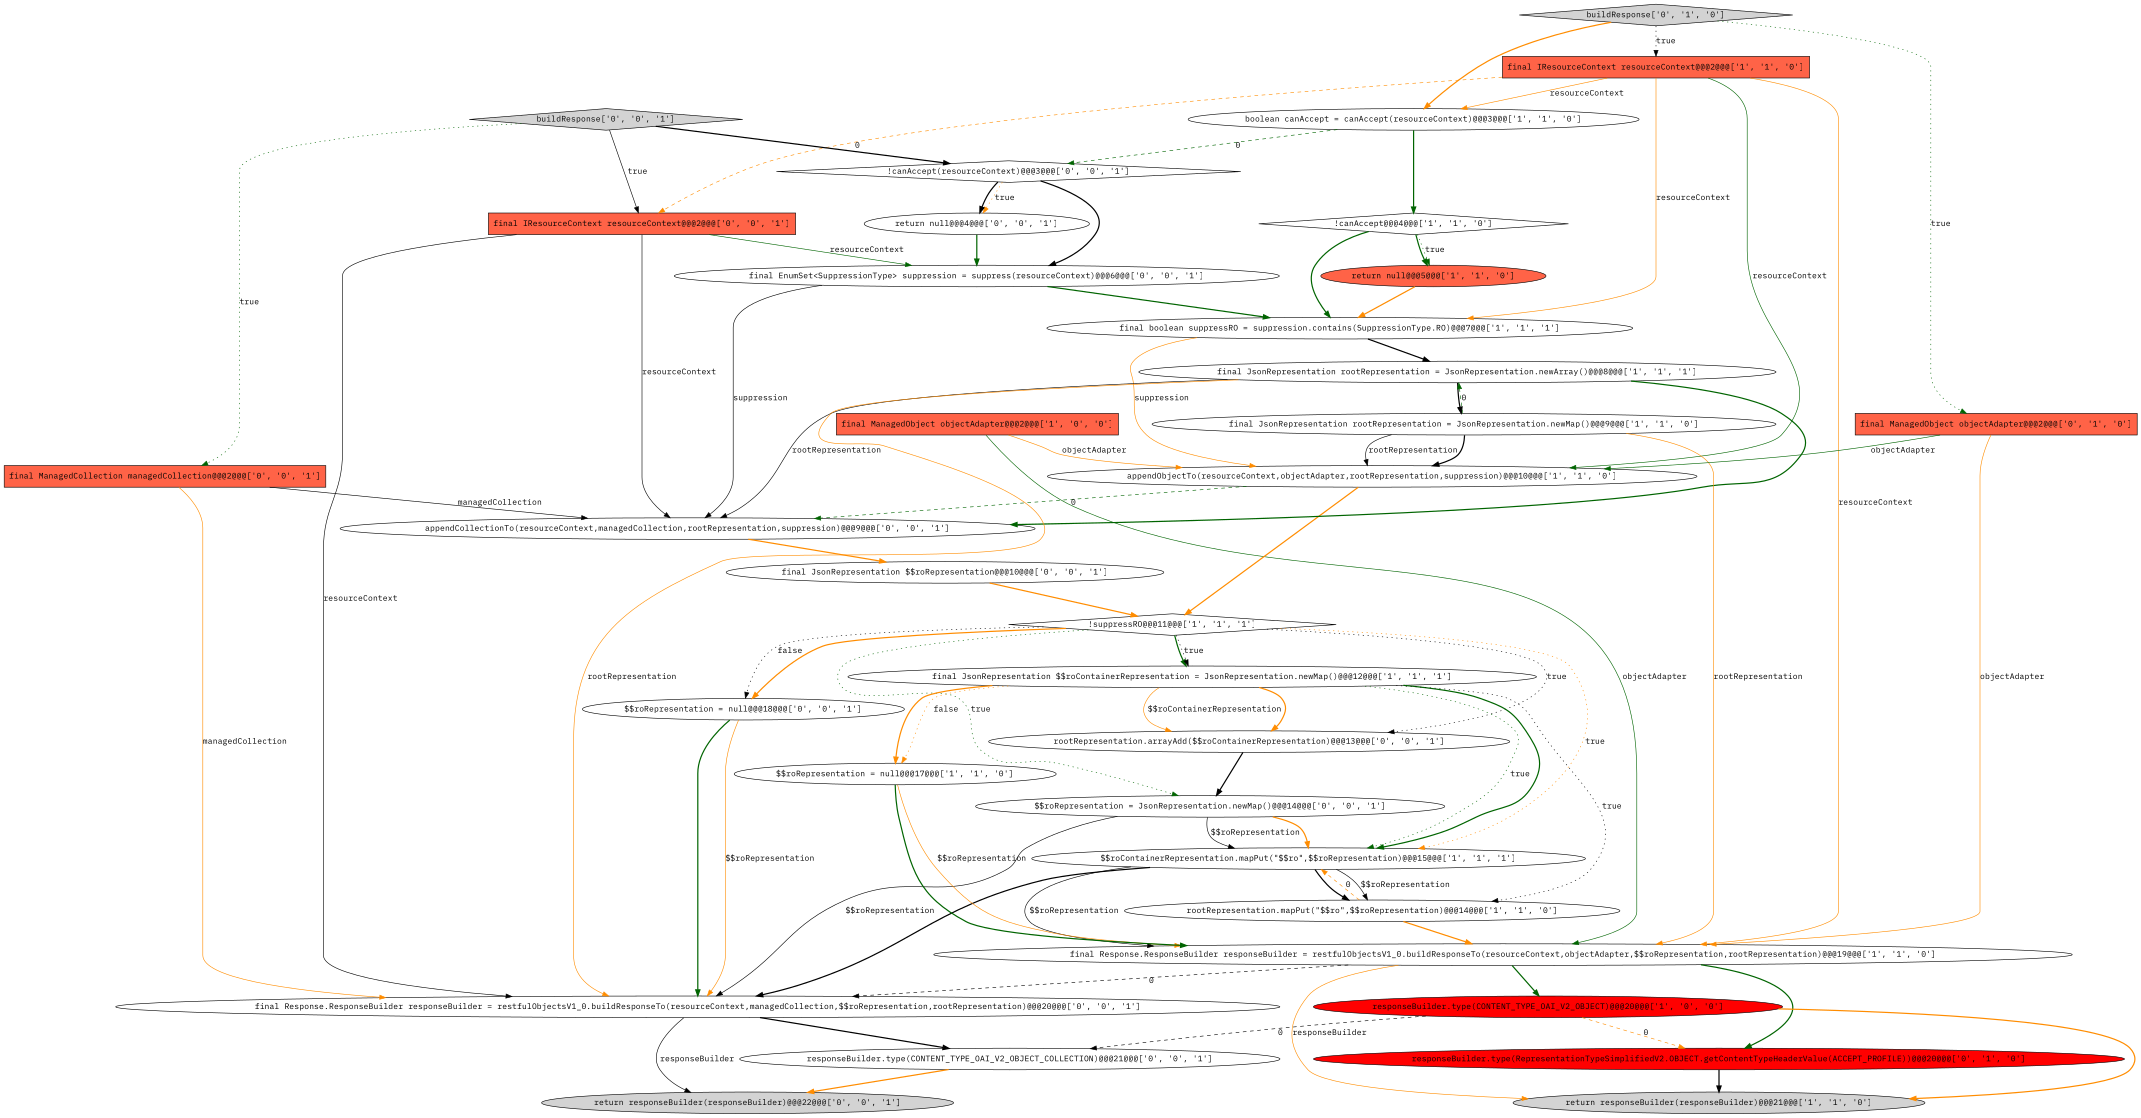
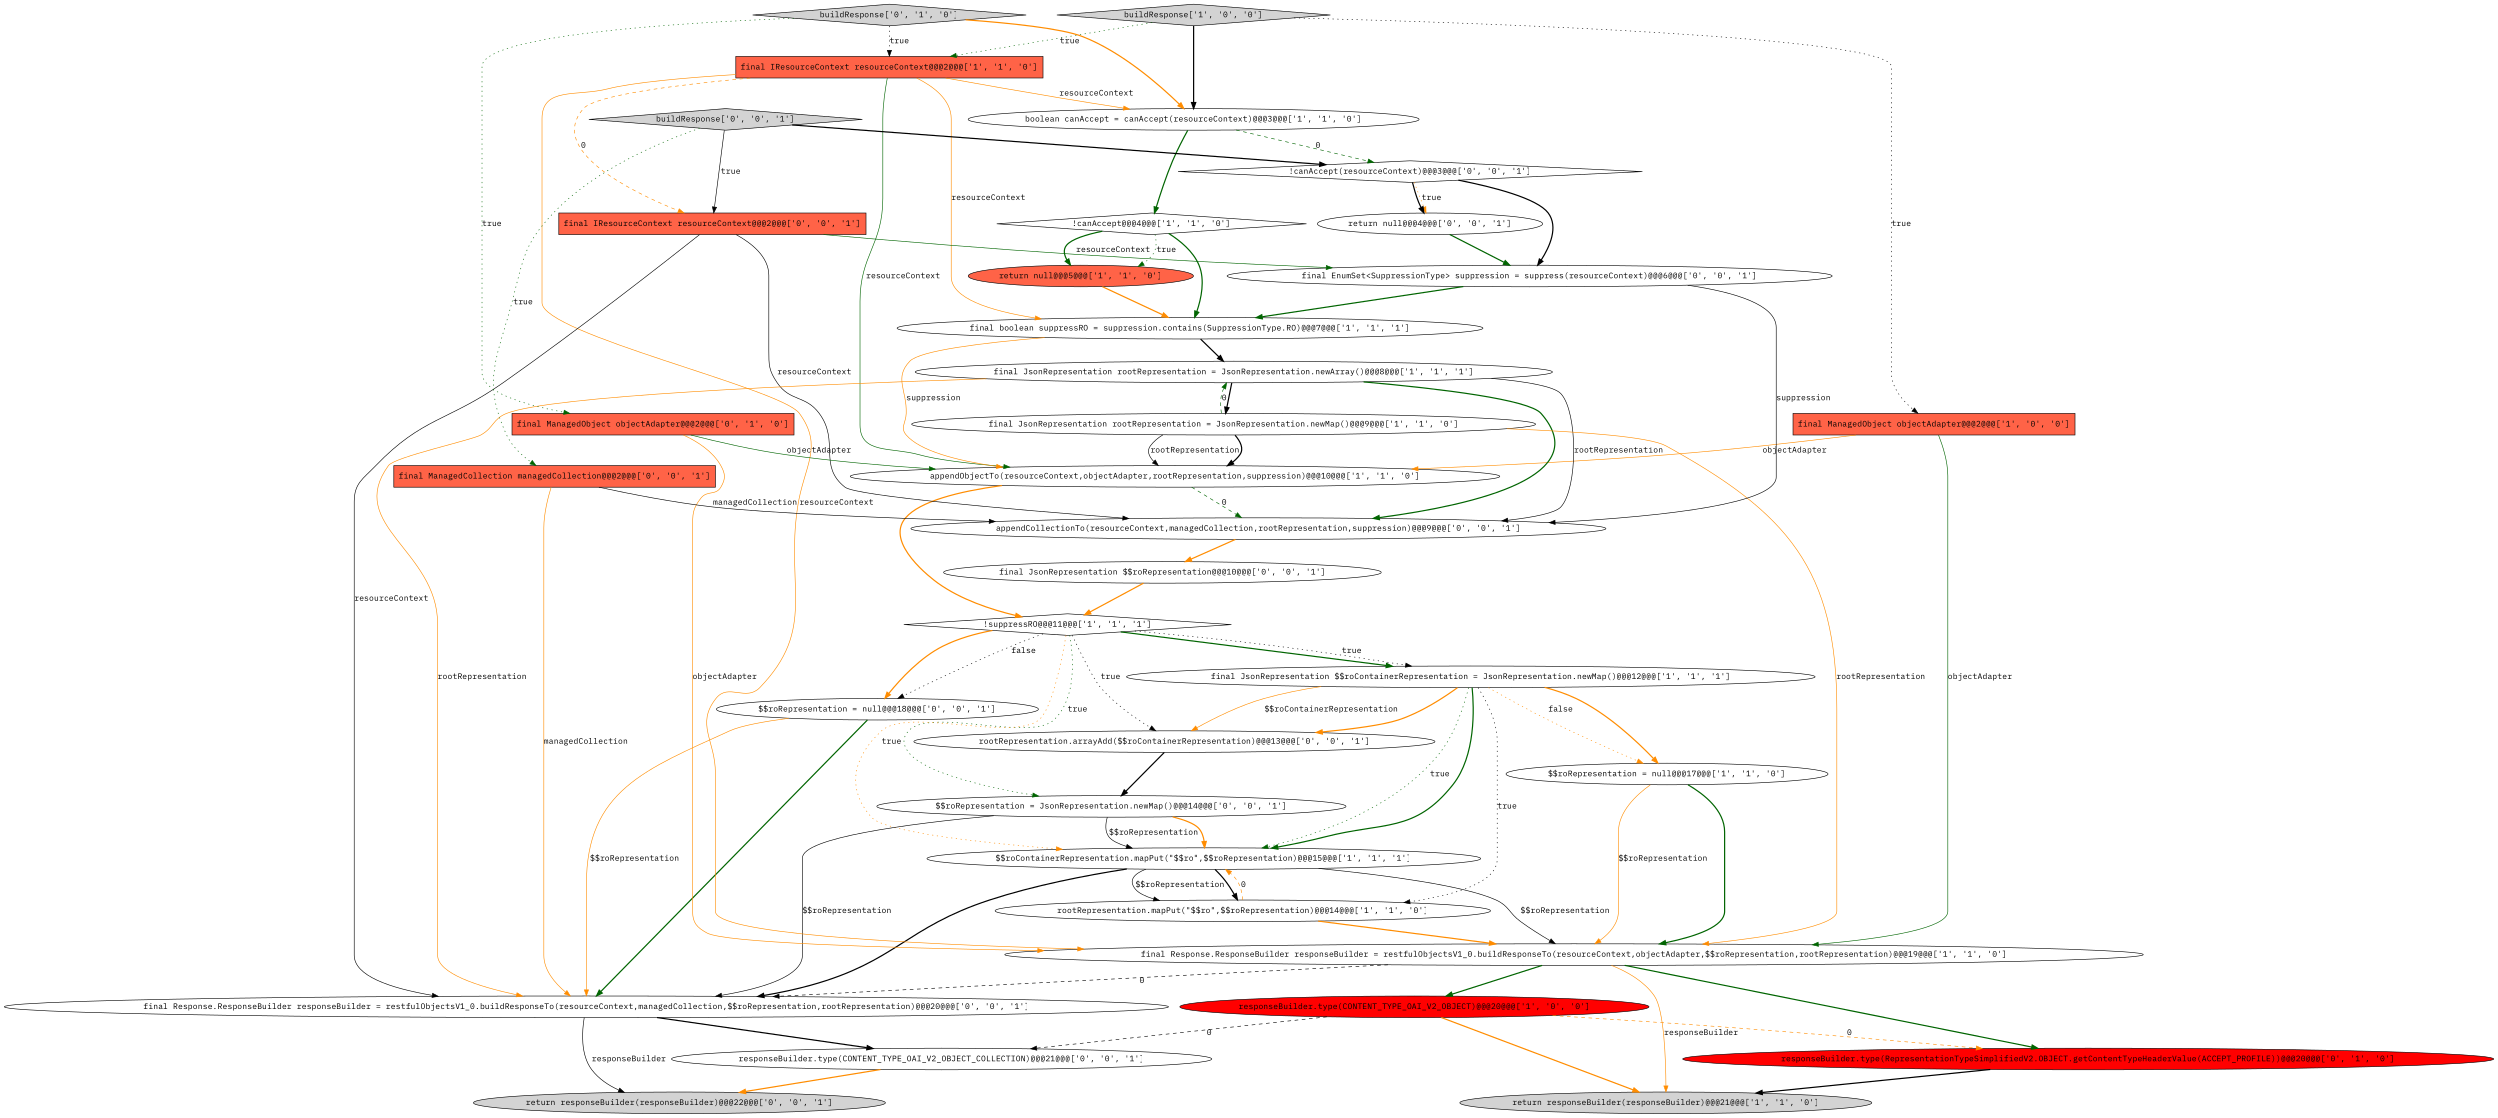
none -> (1194, 15)
